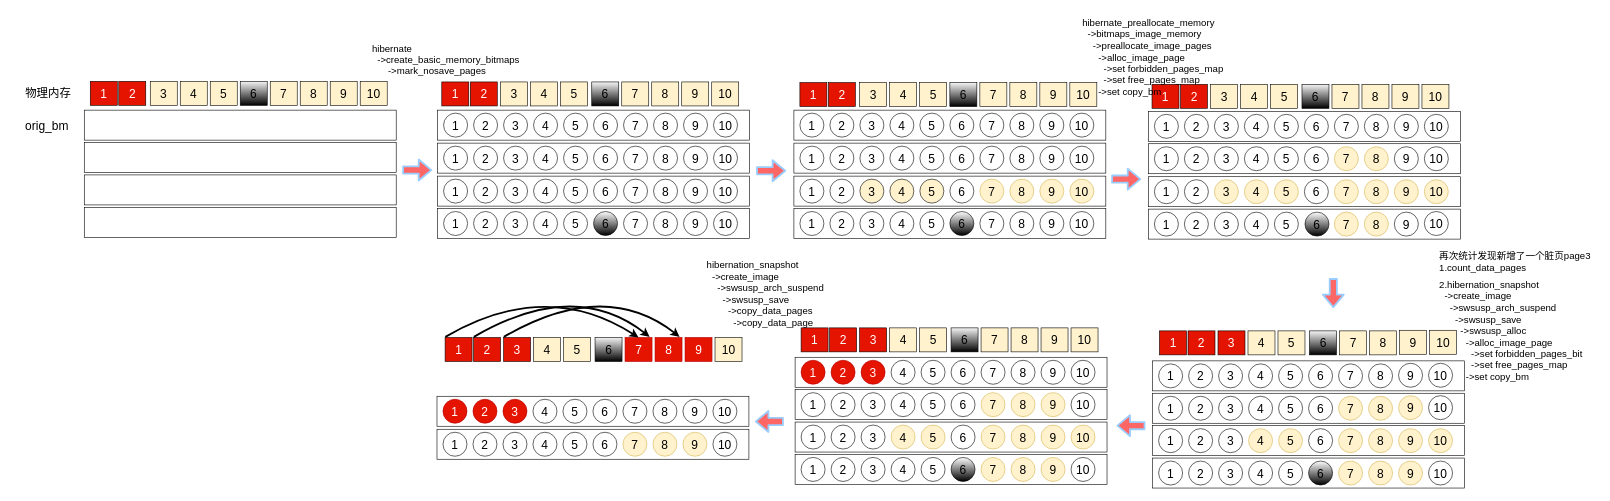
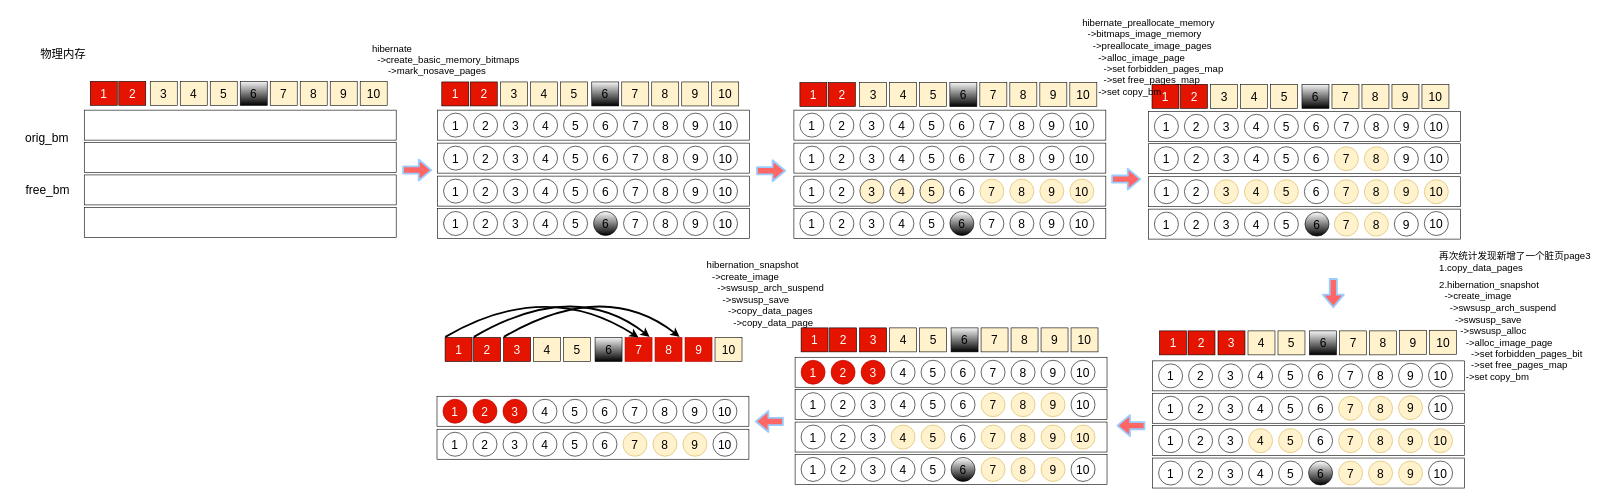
(48, 93) -> (63, 54)
(47, 125) -> (47, 137)
none -> (48, 190)
(1497, 259) -> (1497, 259)
